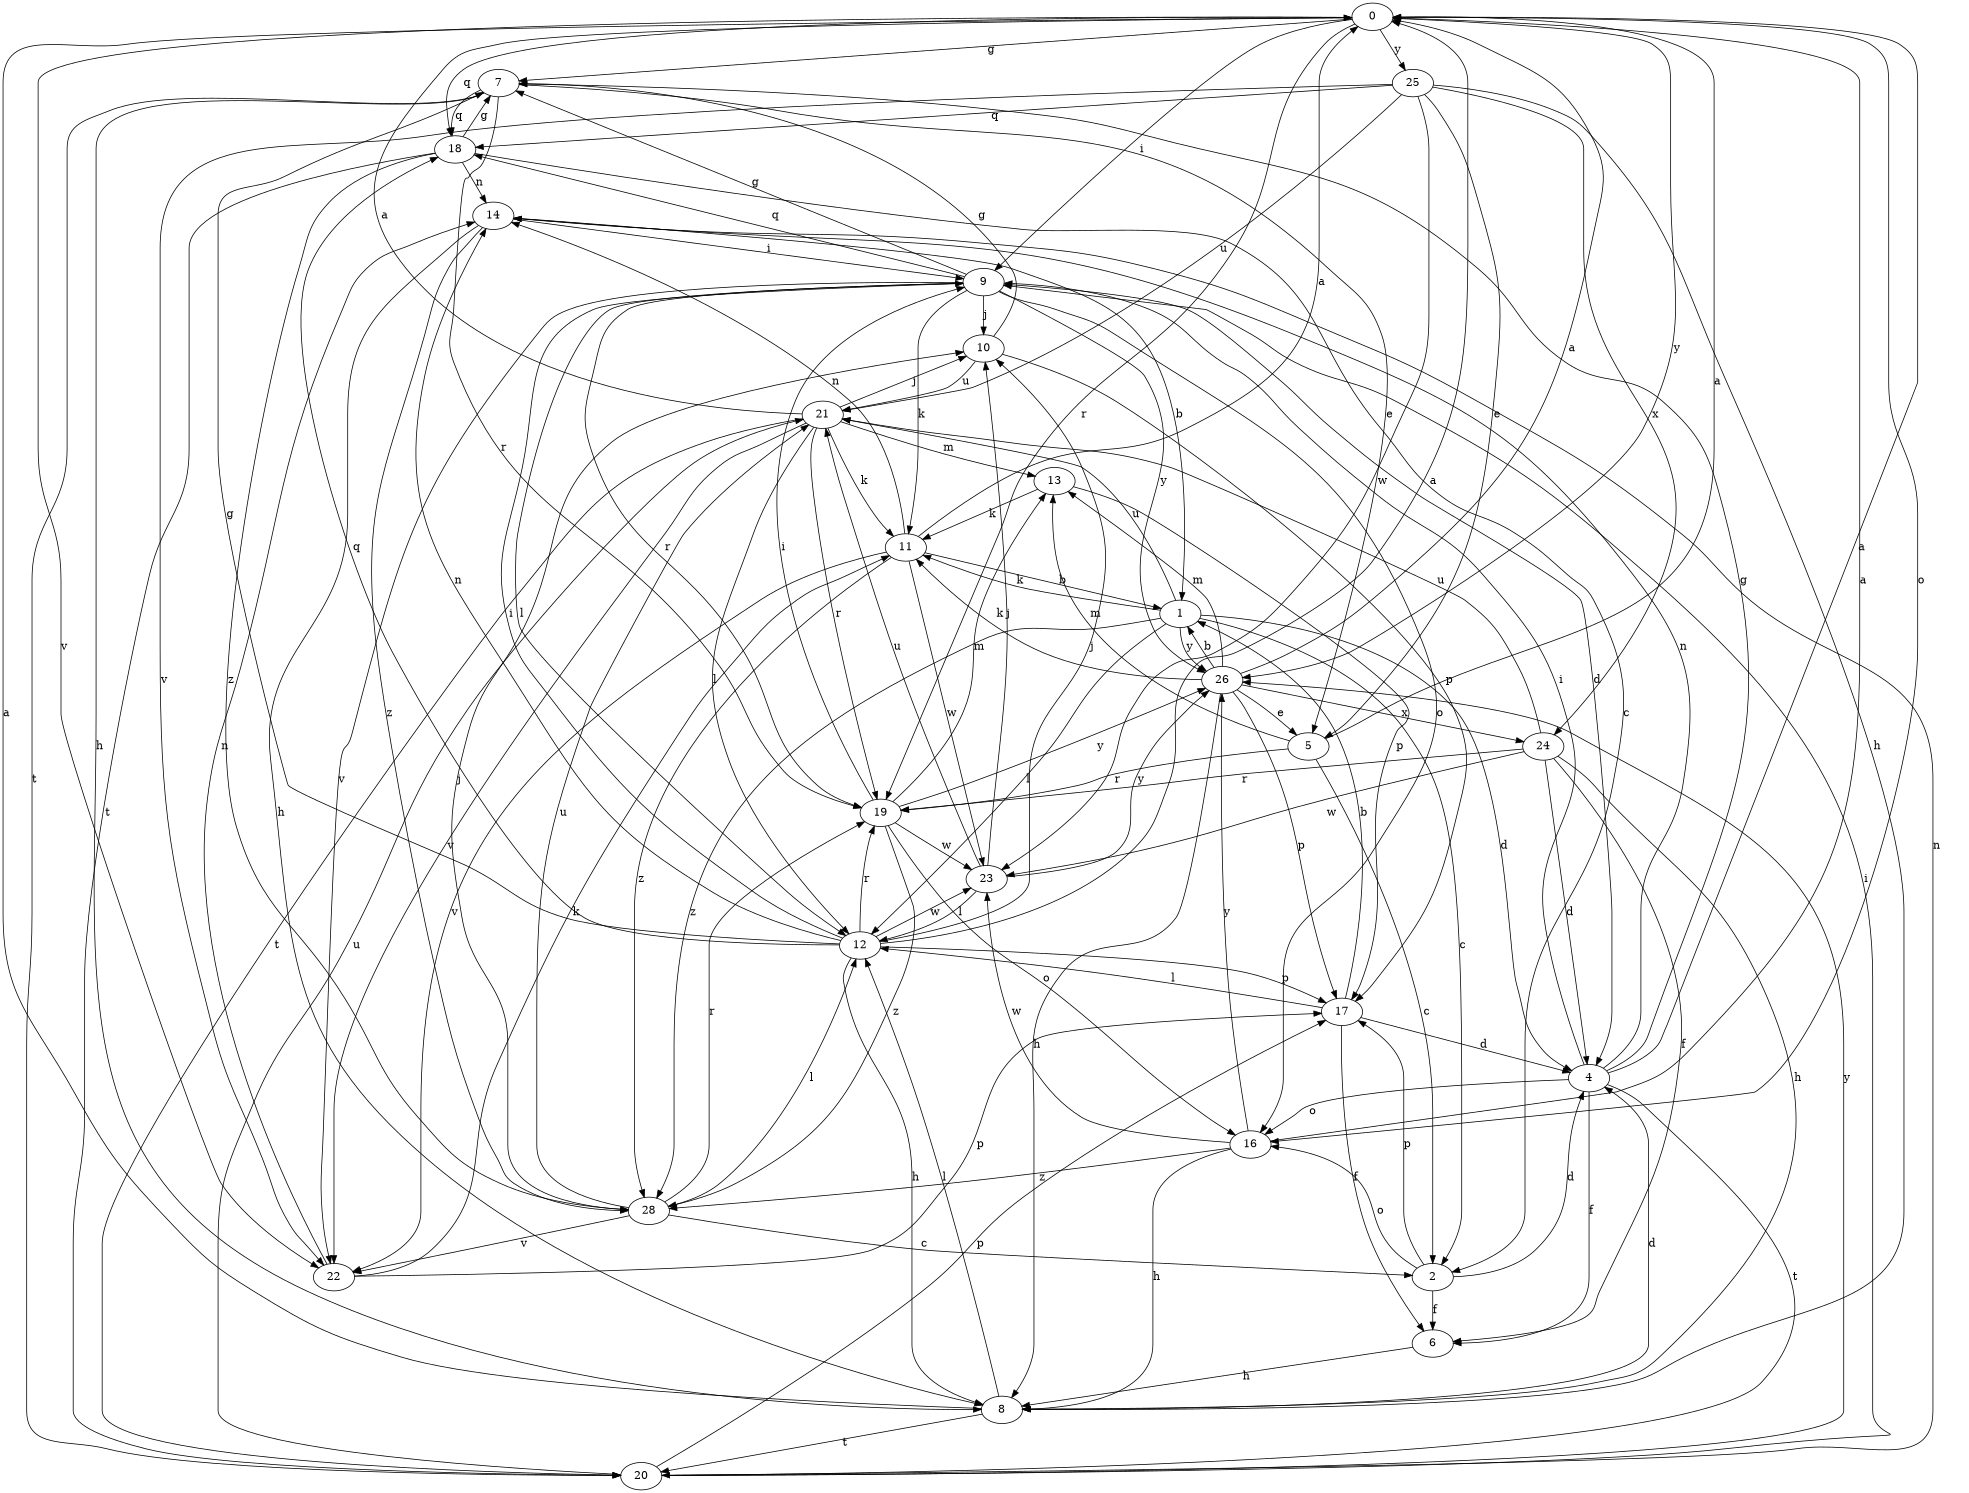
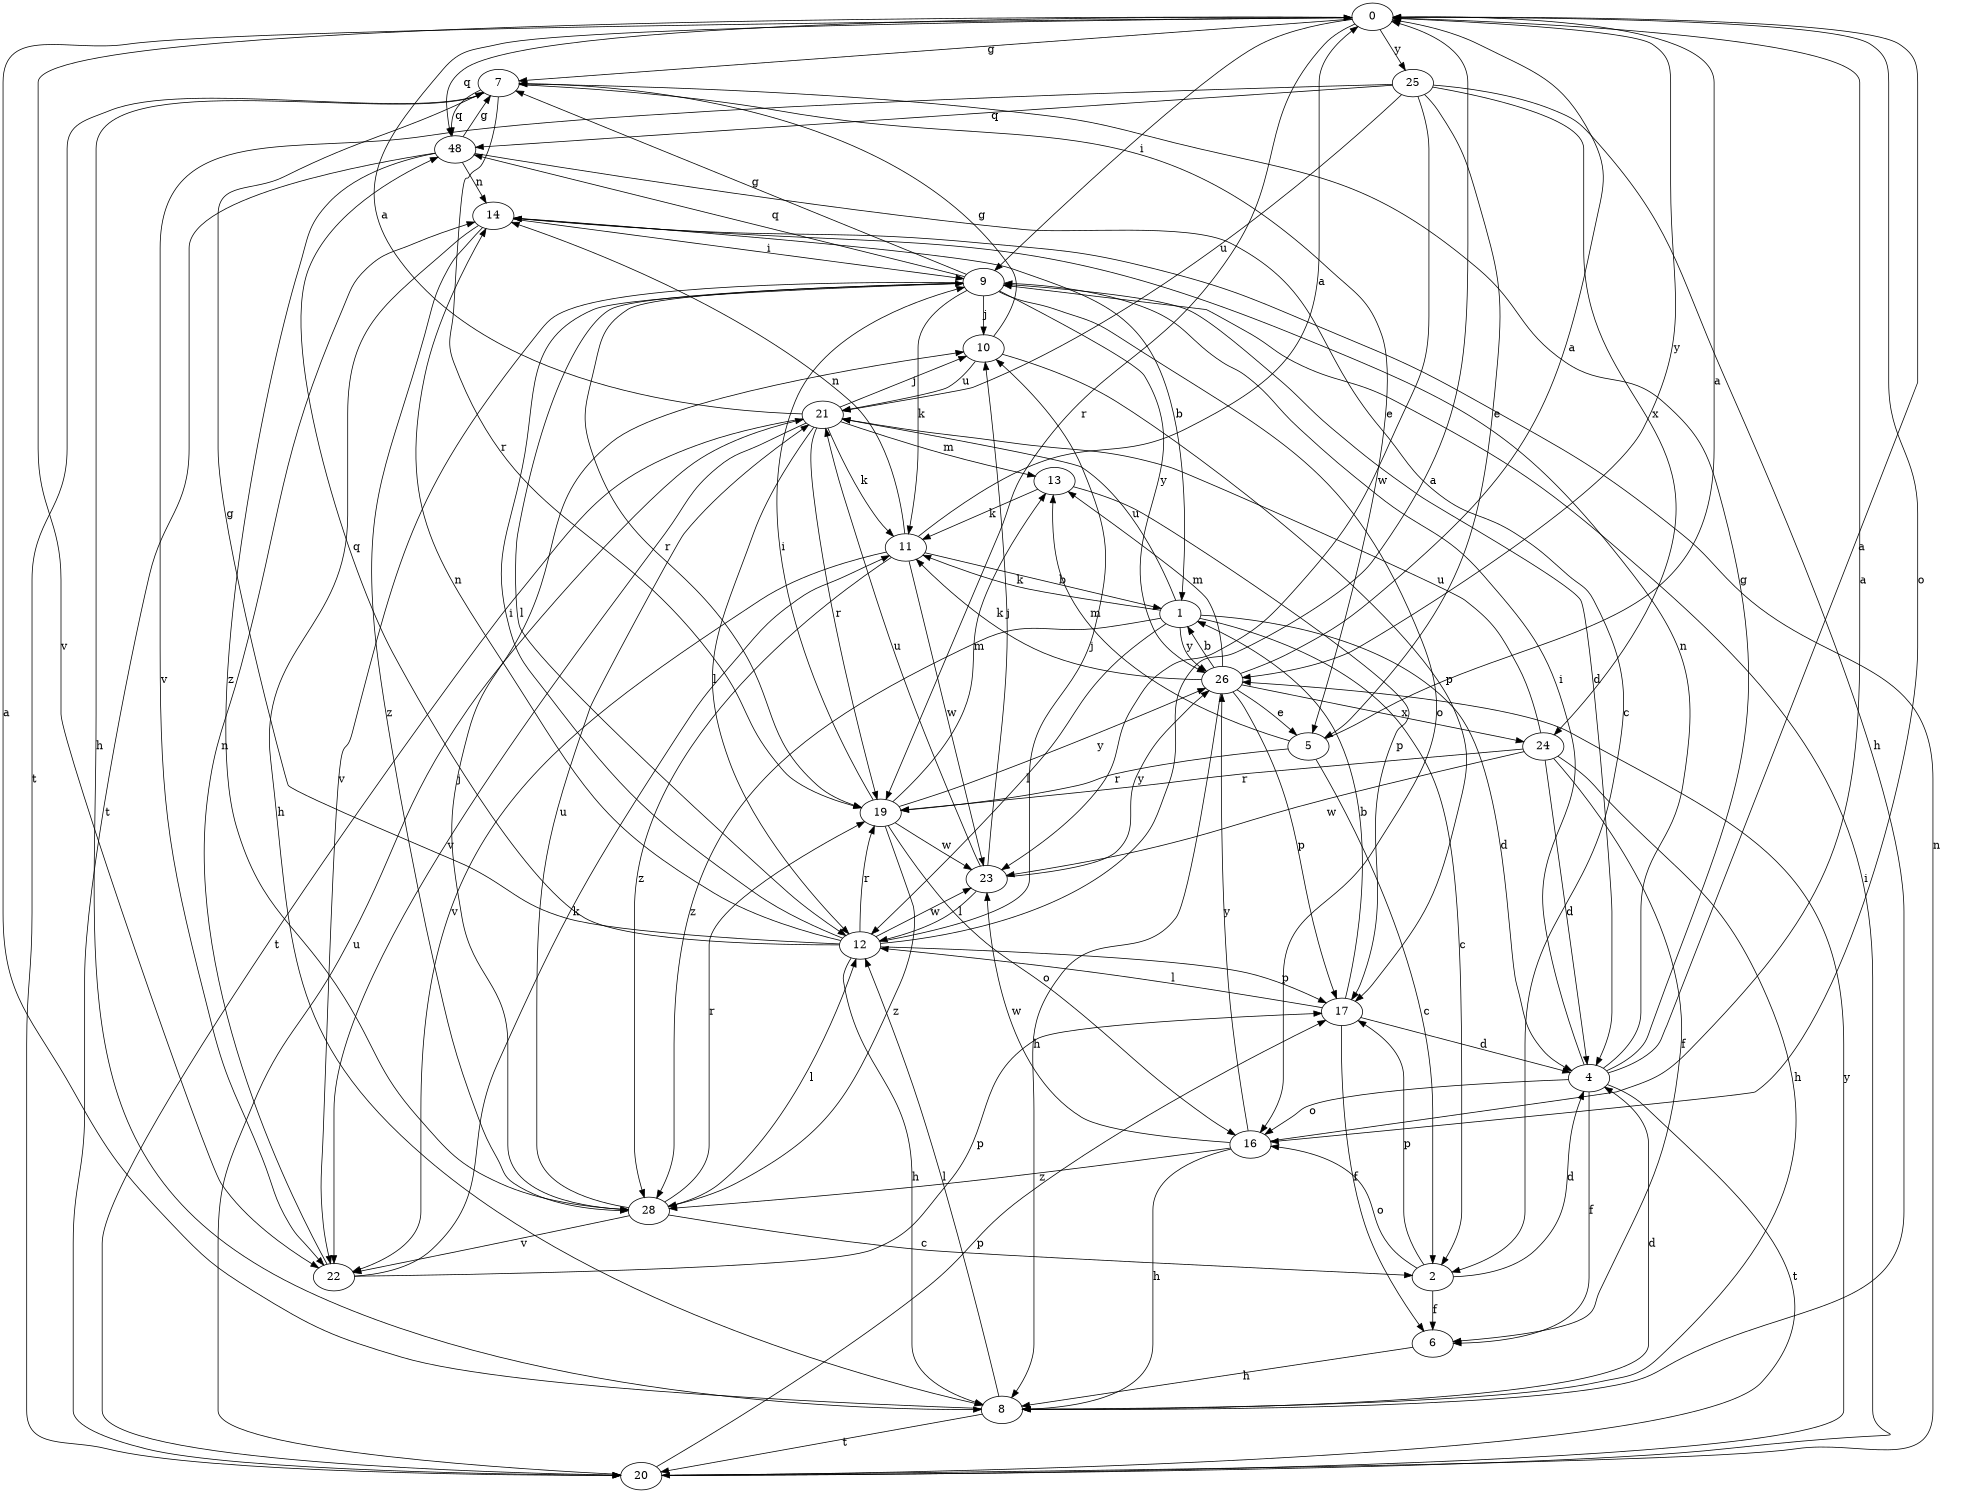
(455, 149) -> (455, 149)
